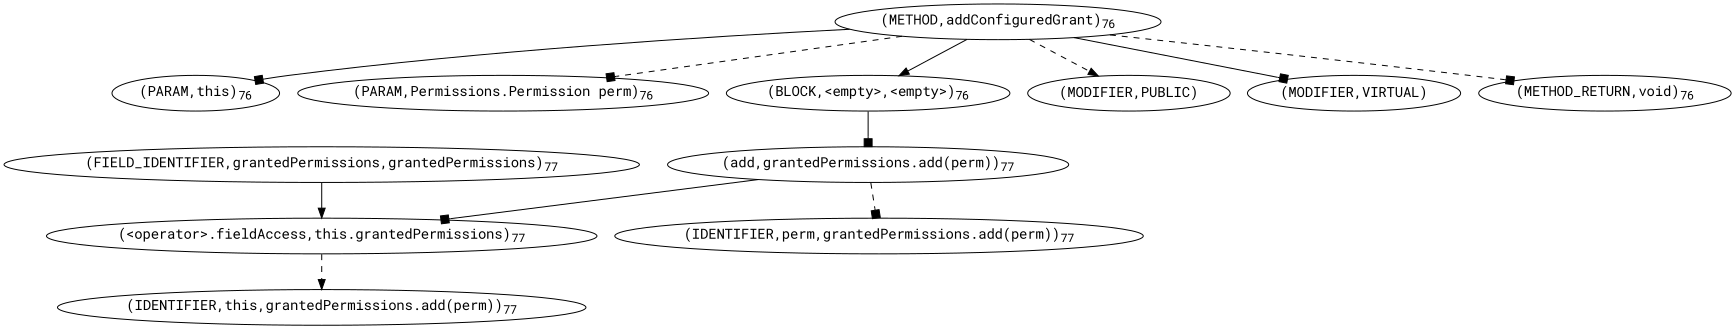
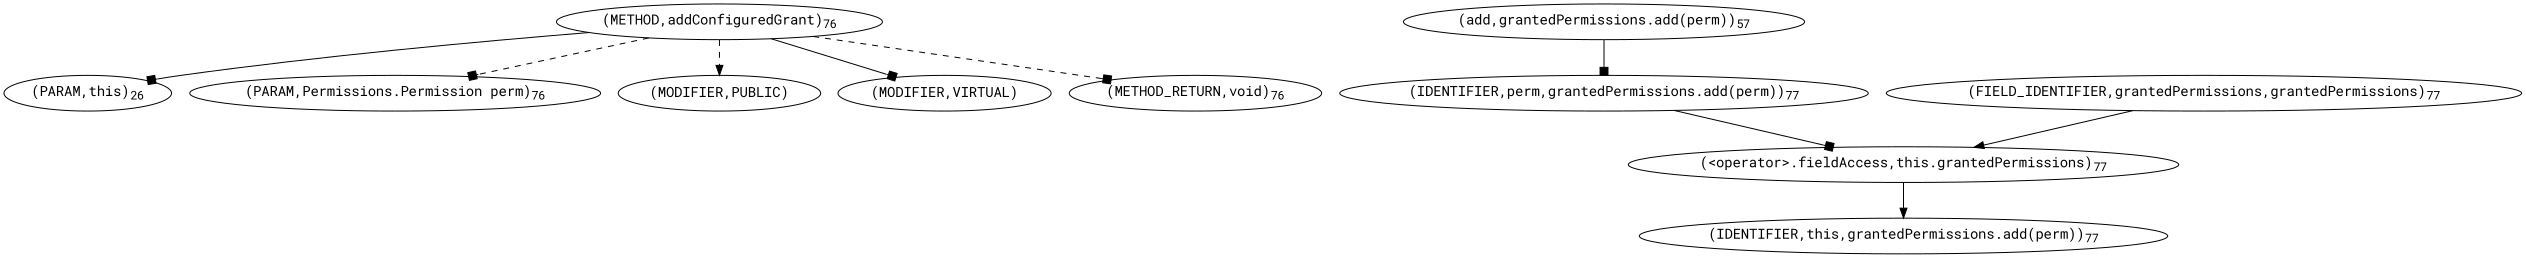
(245, 92) -> (137, 92)
(868, 93) -> none
(1007, 163) -> (1743, 20)
(873, 195) -> (1604, 53)
(605, 199) -> (1749, 128)
(322, 267) -> (1904, 195)
